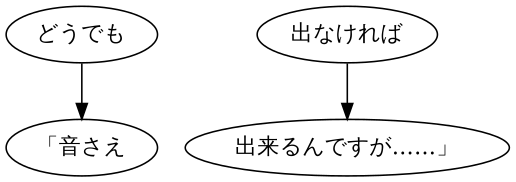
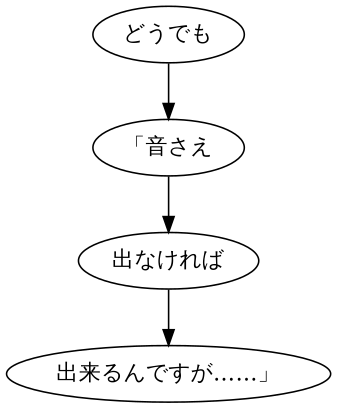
none -> (169, 197)
